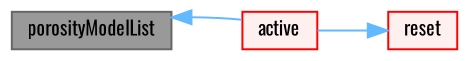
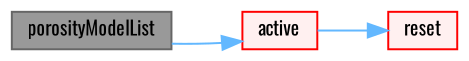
(217, 18) -> (197, 44)
